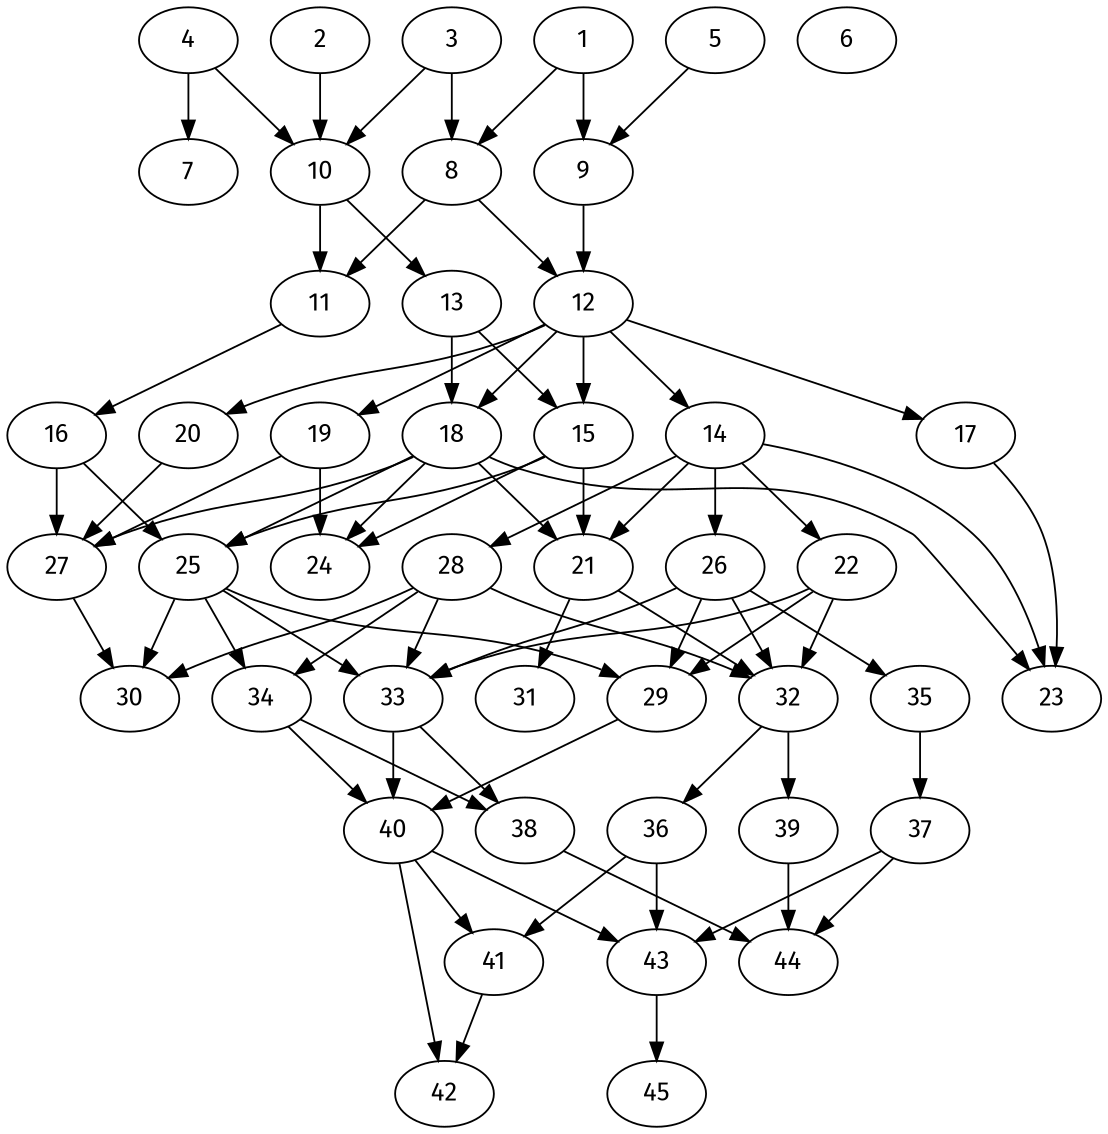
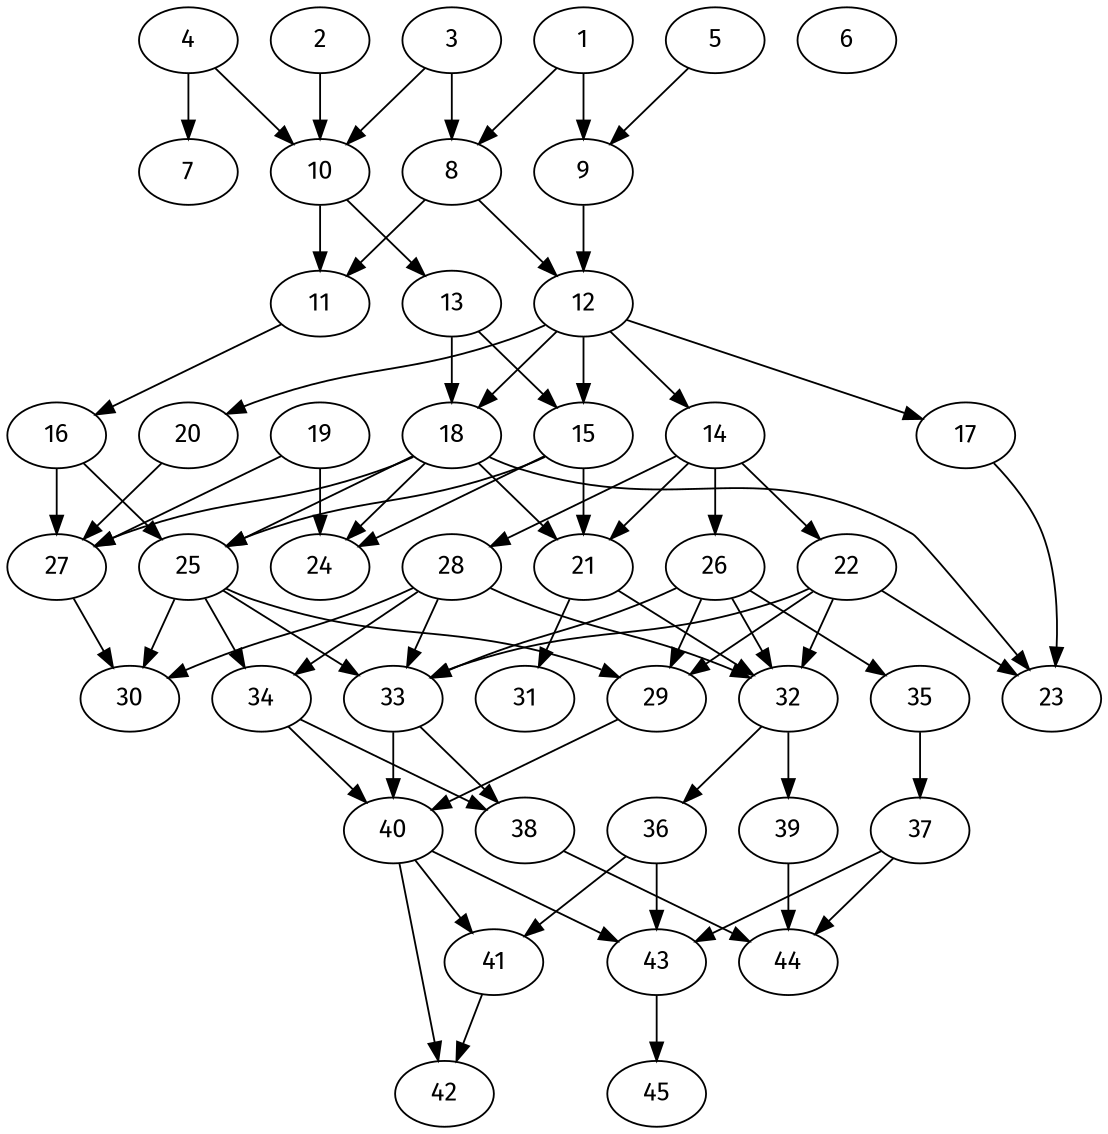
(439, 376) -> none
(934, 505) -> (941, 628)
